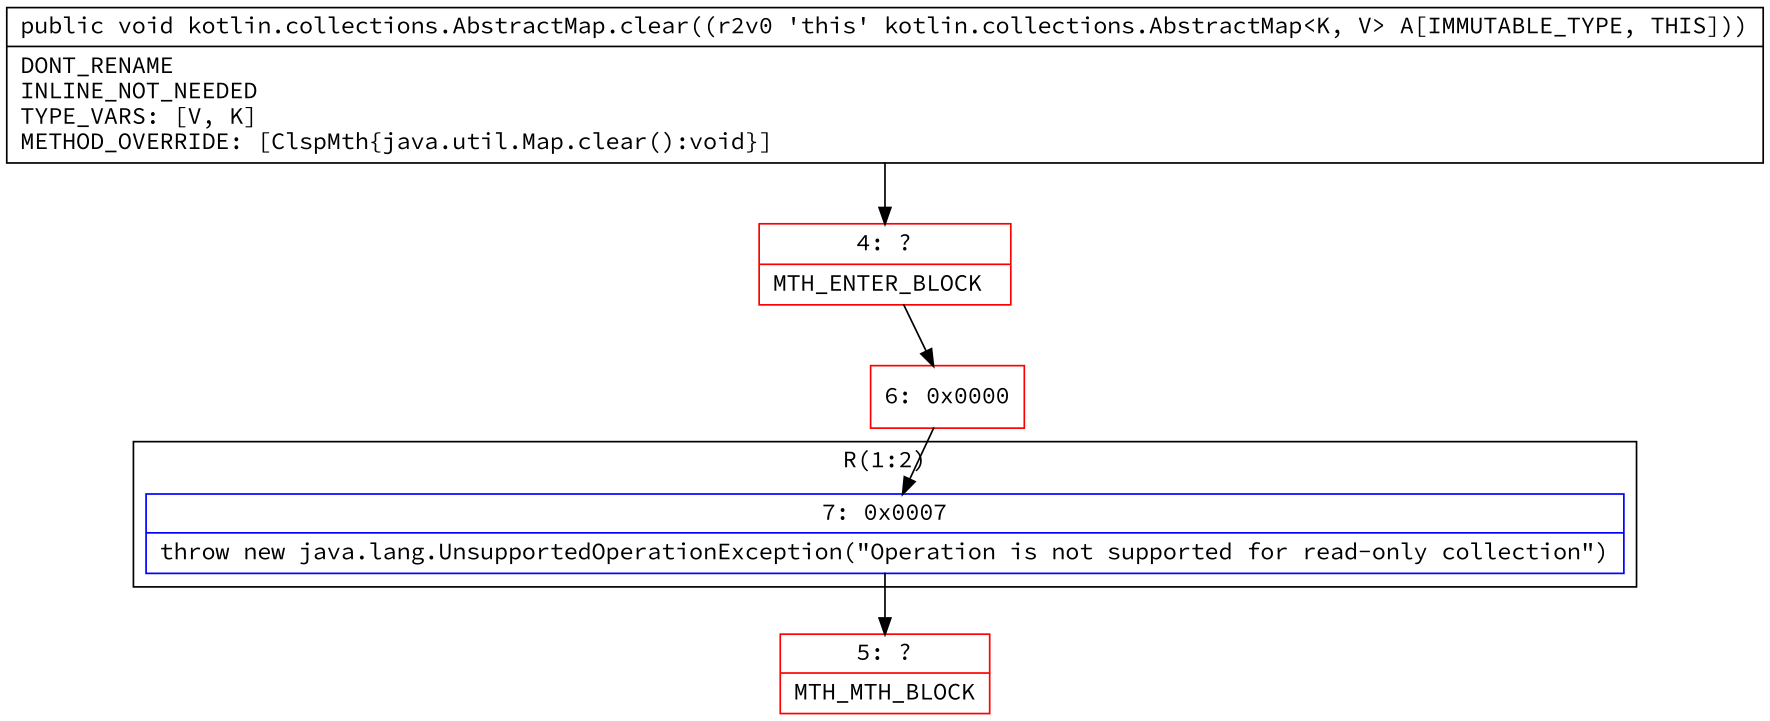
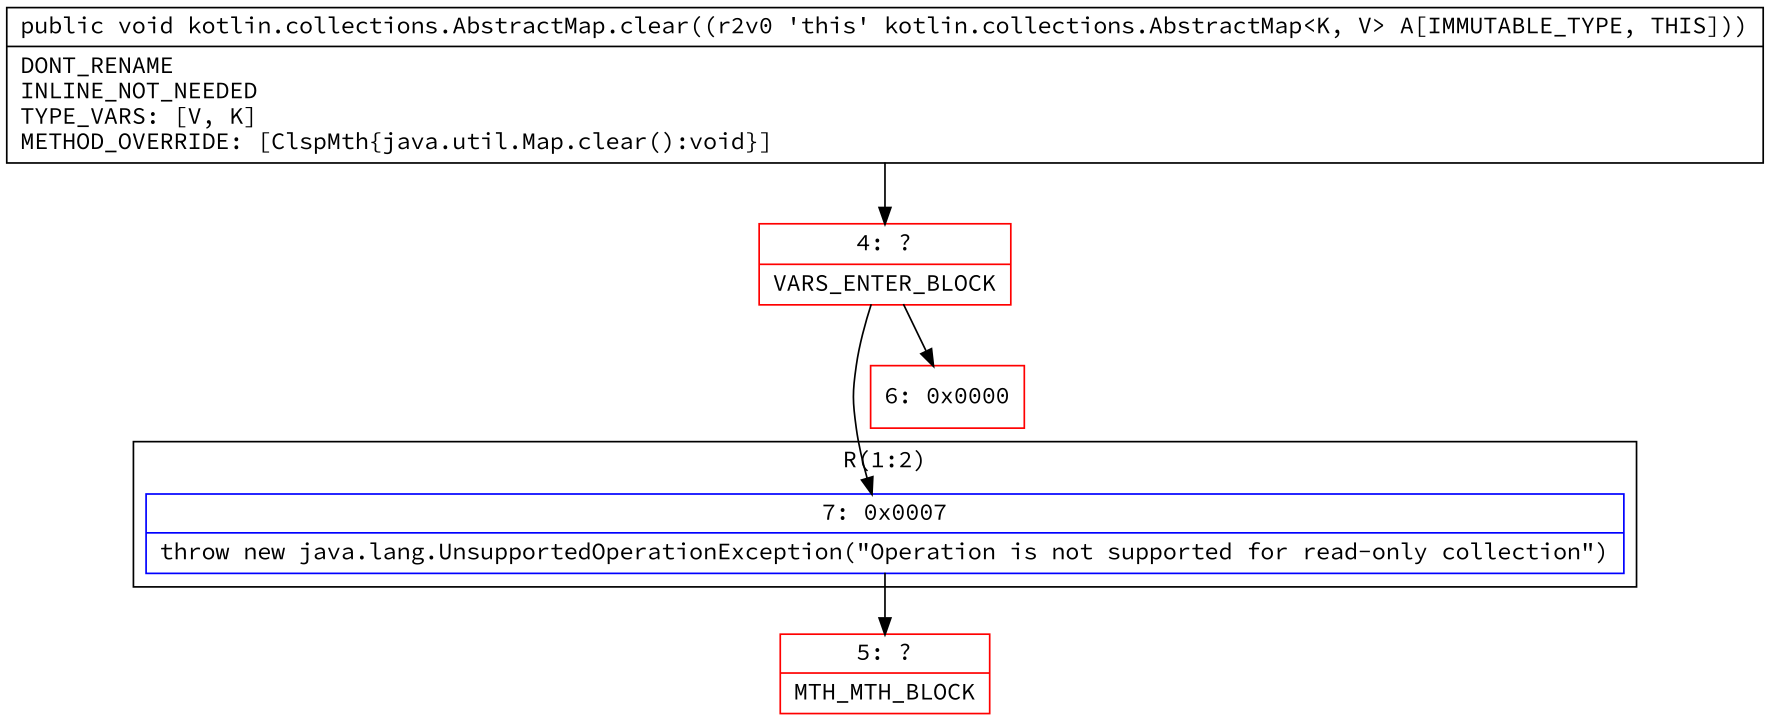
(877, 284) -> (885, 284)
(922, 453) -> (854, 391)
